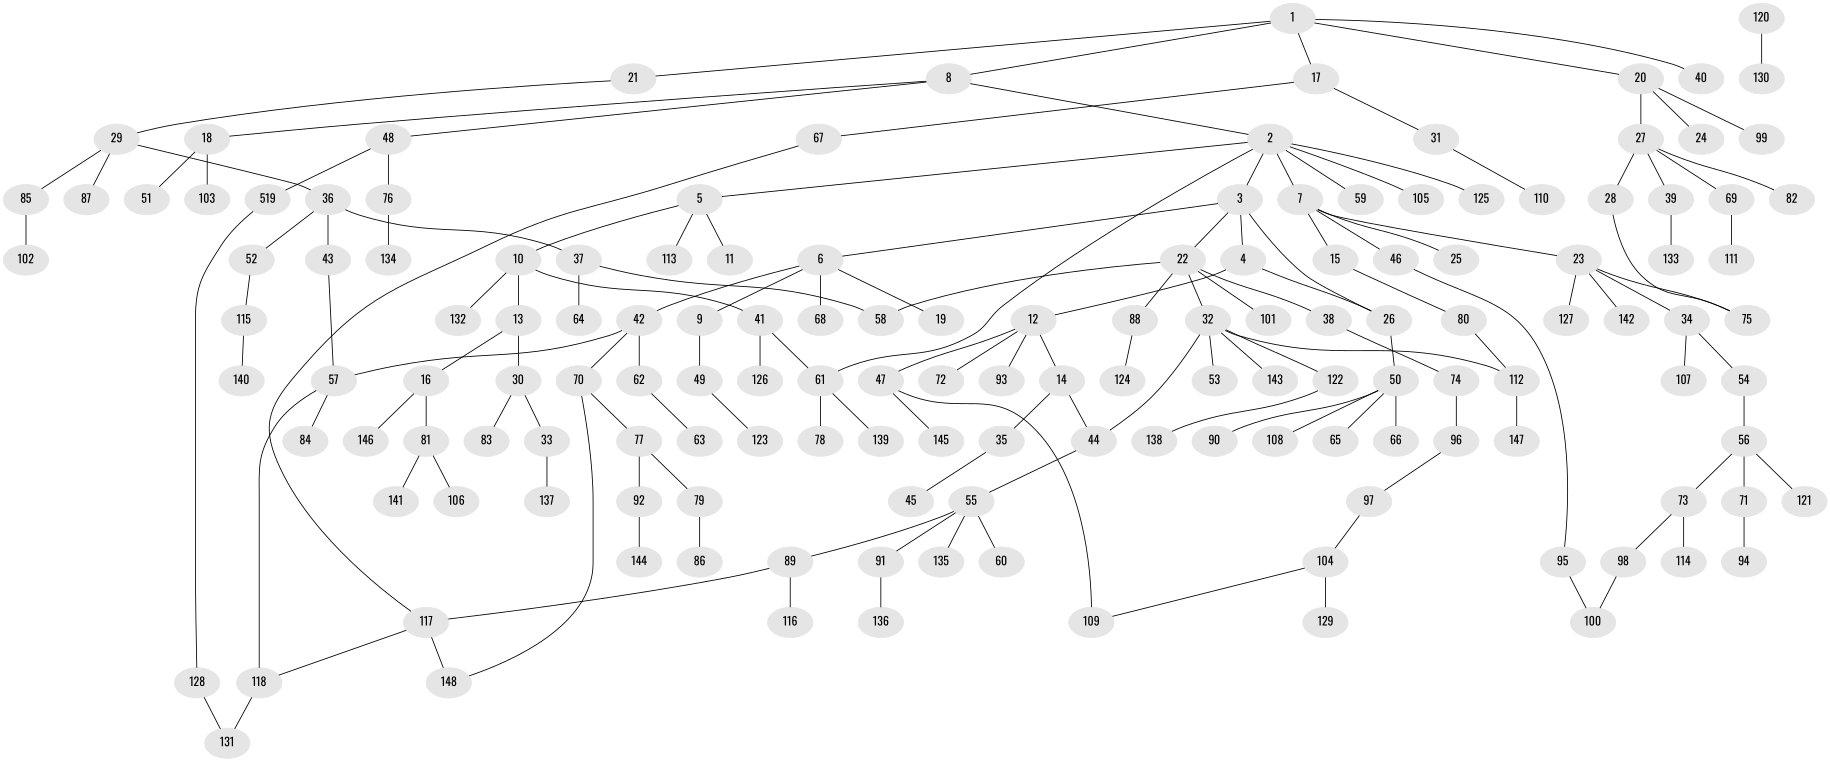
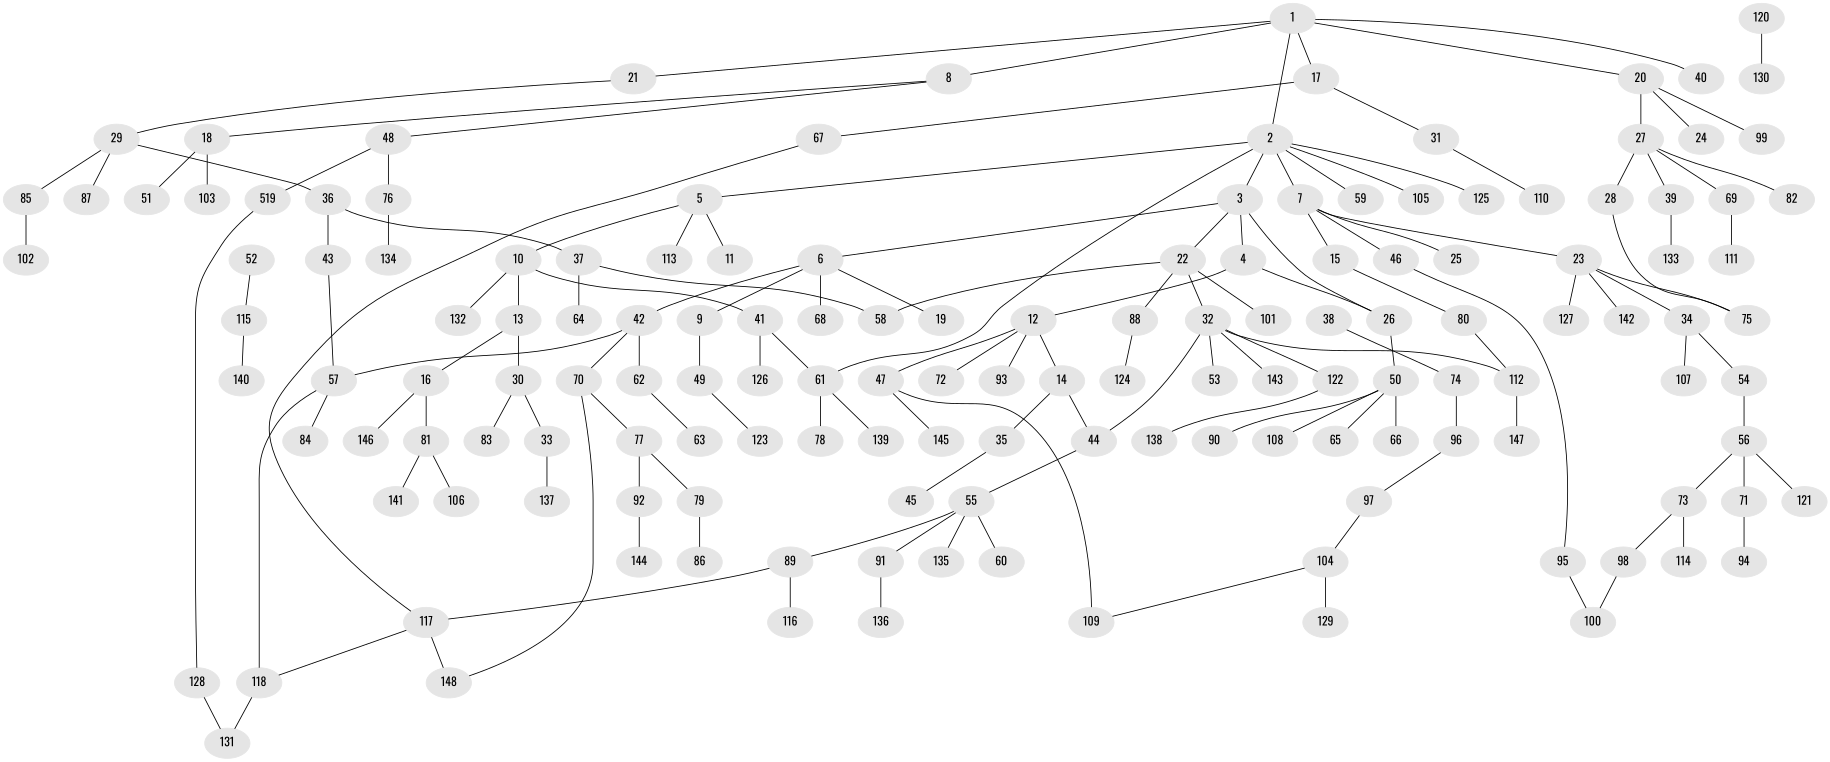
(1116, 110) -> (1282, 77)
(290, 230) -> none
(1256, 290) -> none
